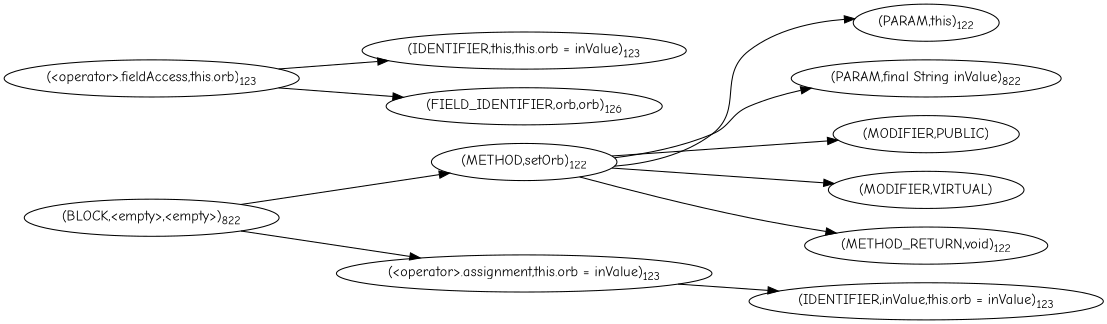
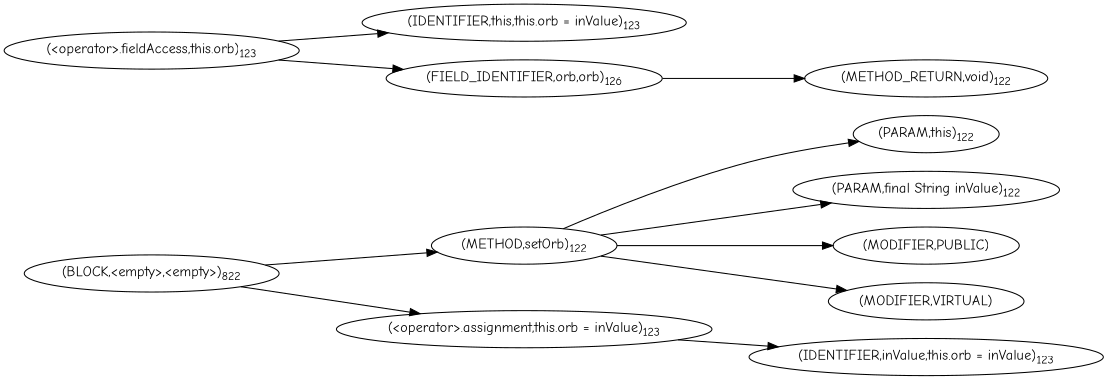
(1012, 77) -> (1012, 188)
(702, 208) -> (728, 78)
